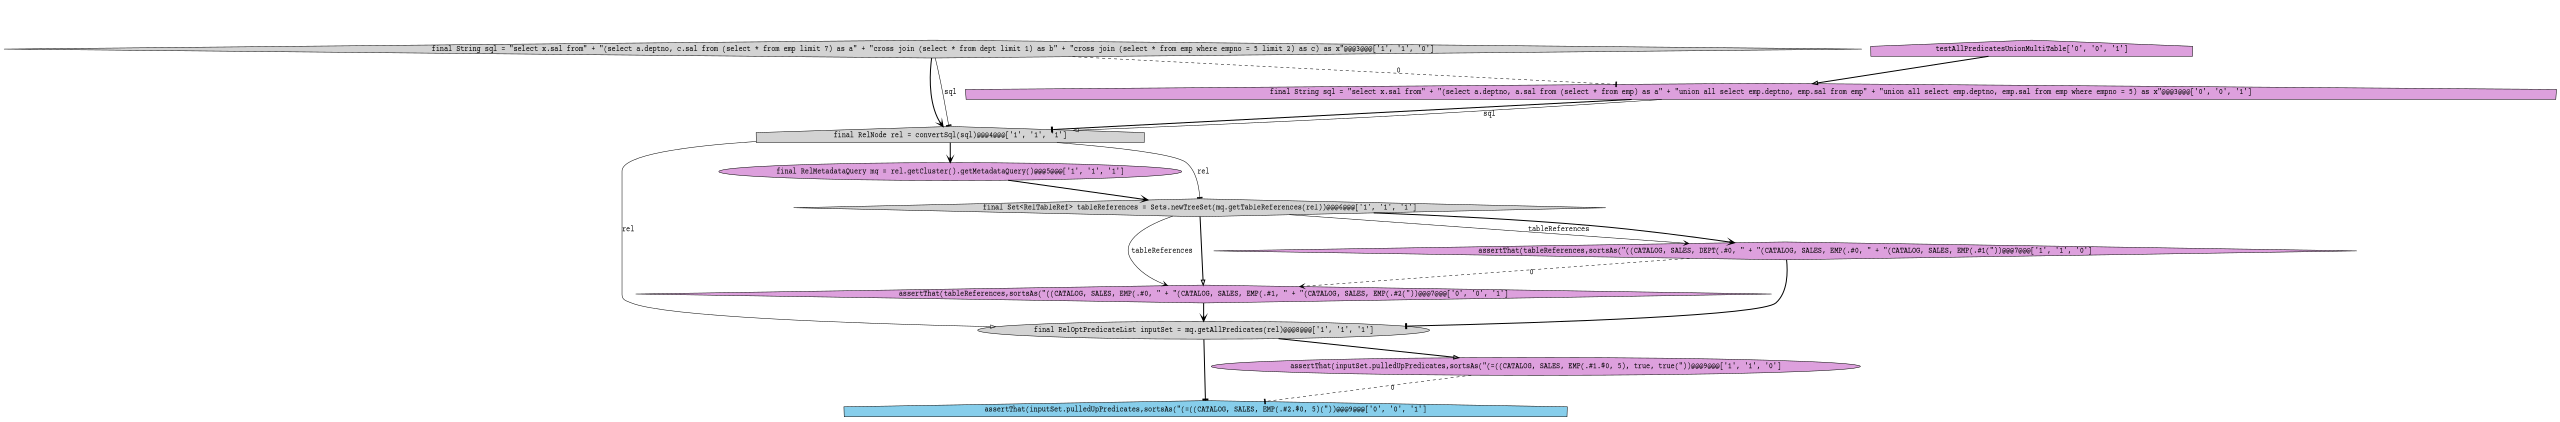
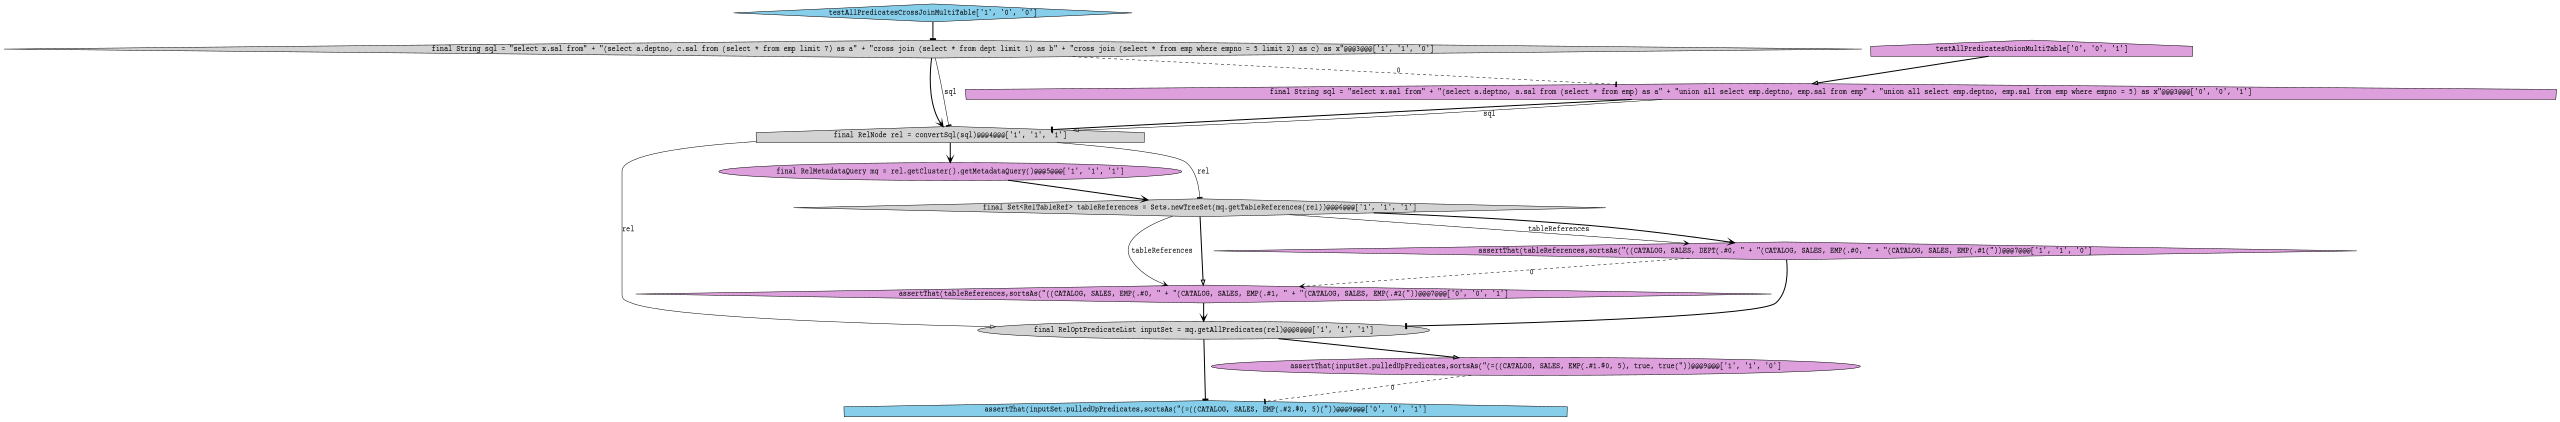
none -> (933, 13)
